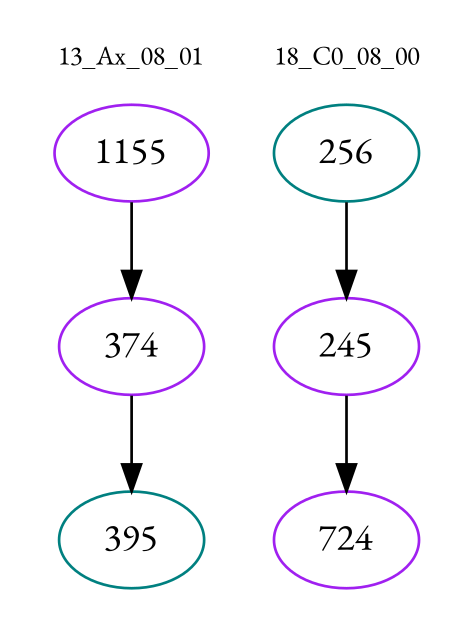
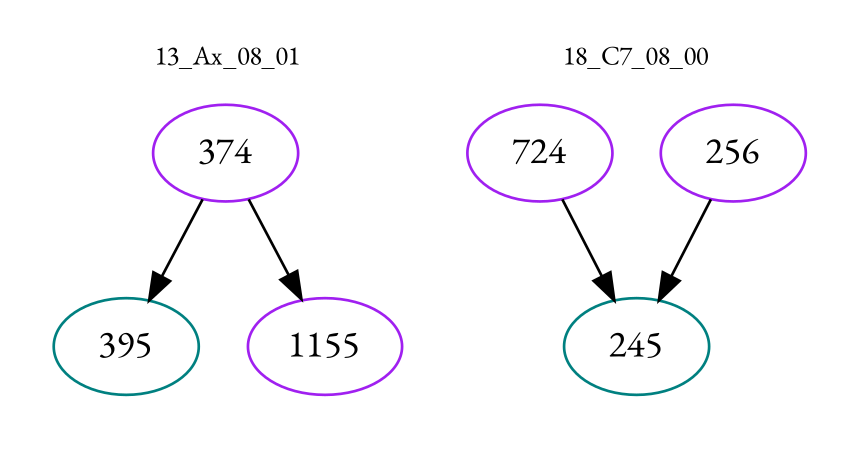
(348, 58) -> (637, 58)
(347, 153) -> (733, 153)
(132, 237) -> (269, 237)
(347, 347) -> (637, 347)
(347, 430) -> (582, 238)
